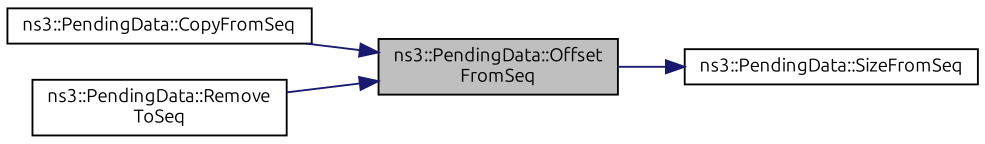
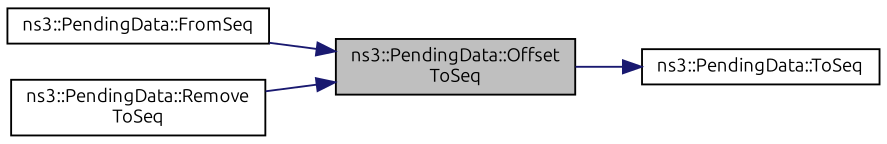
(160, 26) -> (138, 26)
(498, 67) -> (456, 67)
(831, 67) -> (761, 67)
